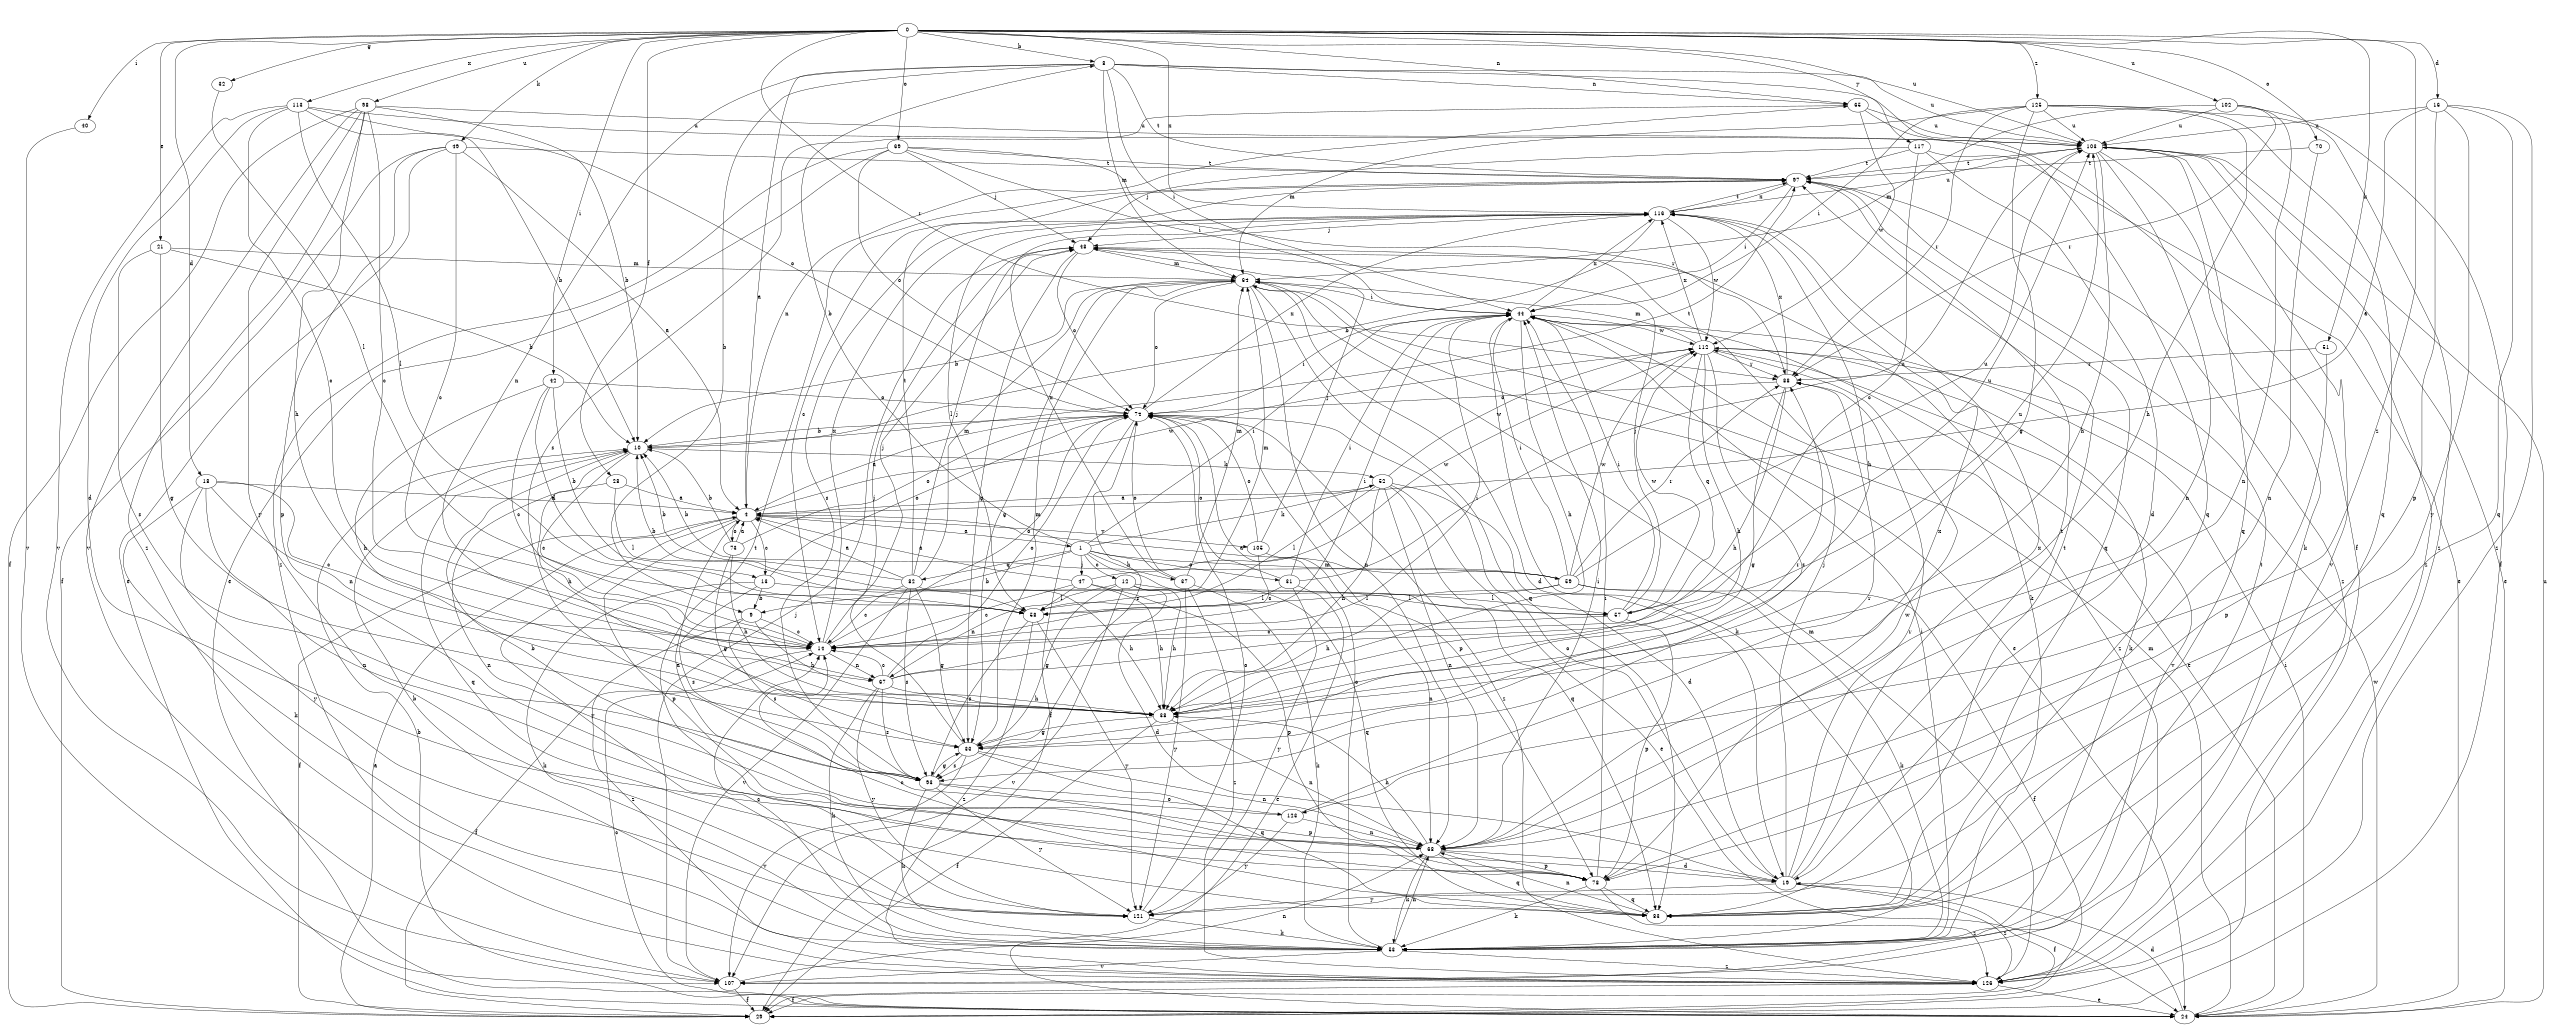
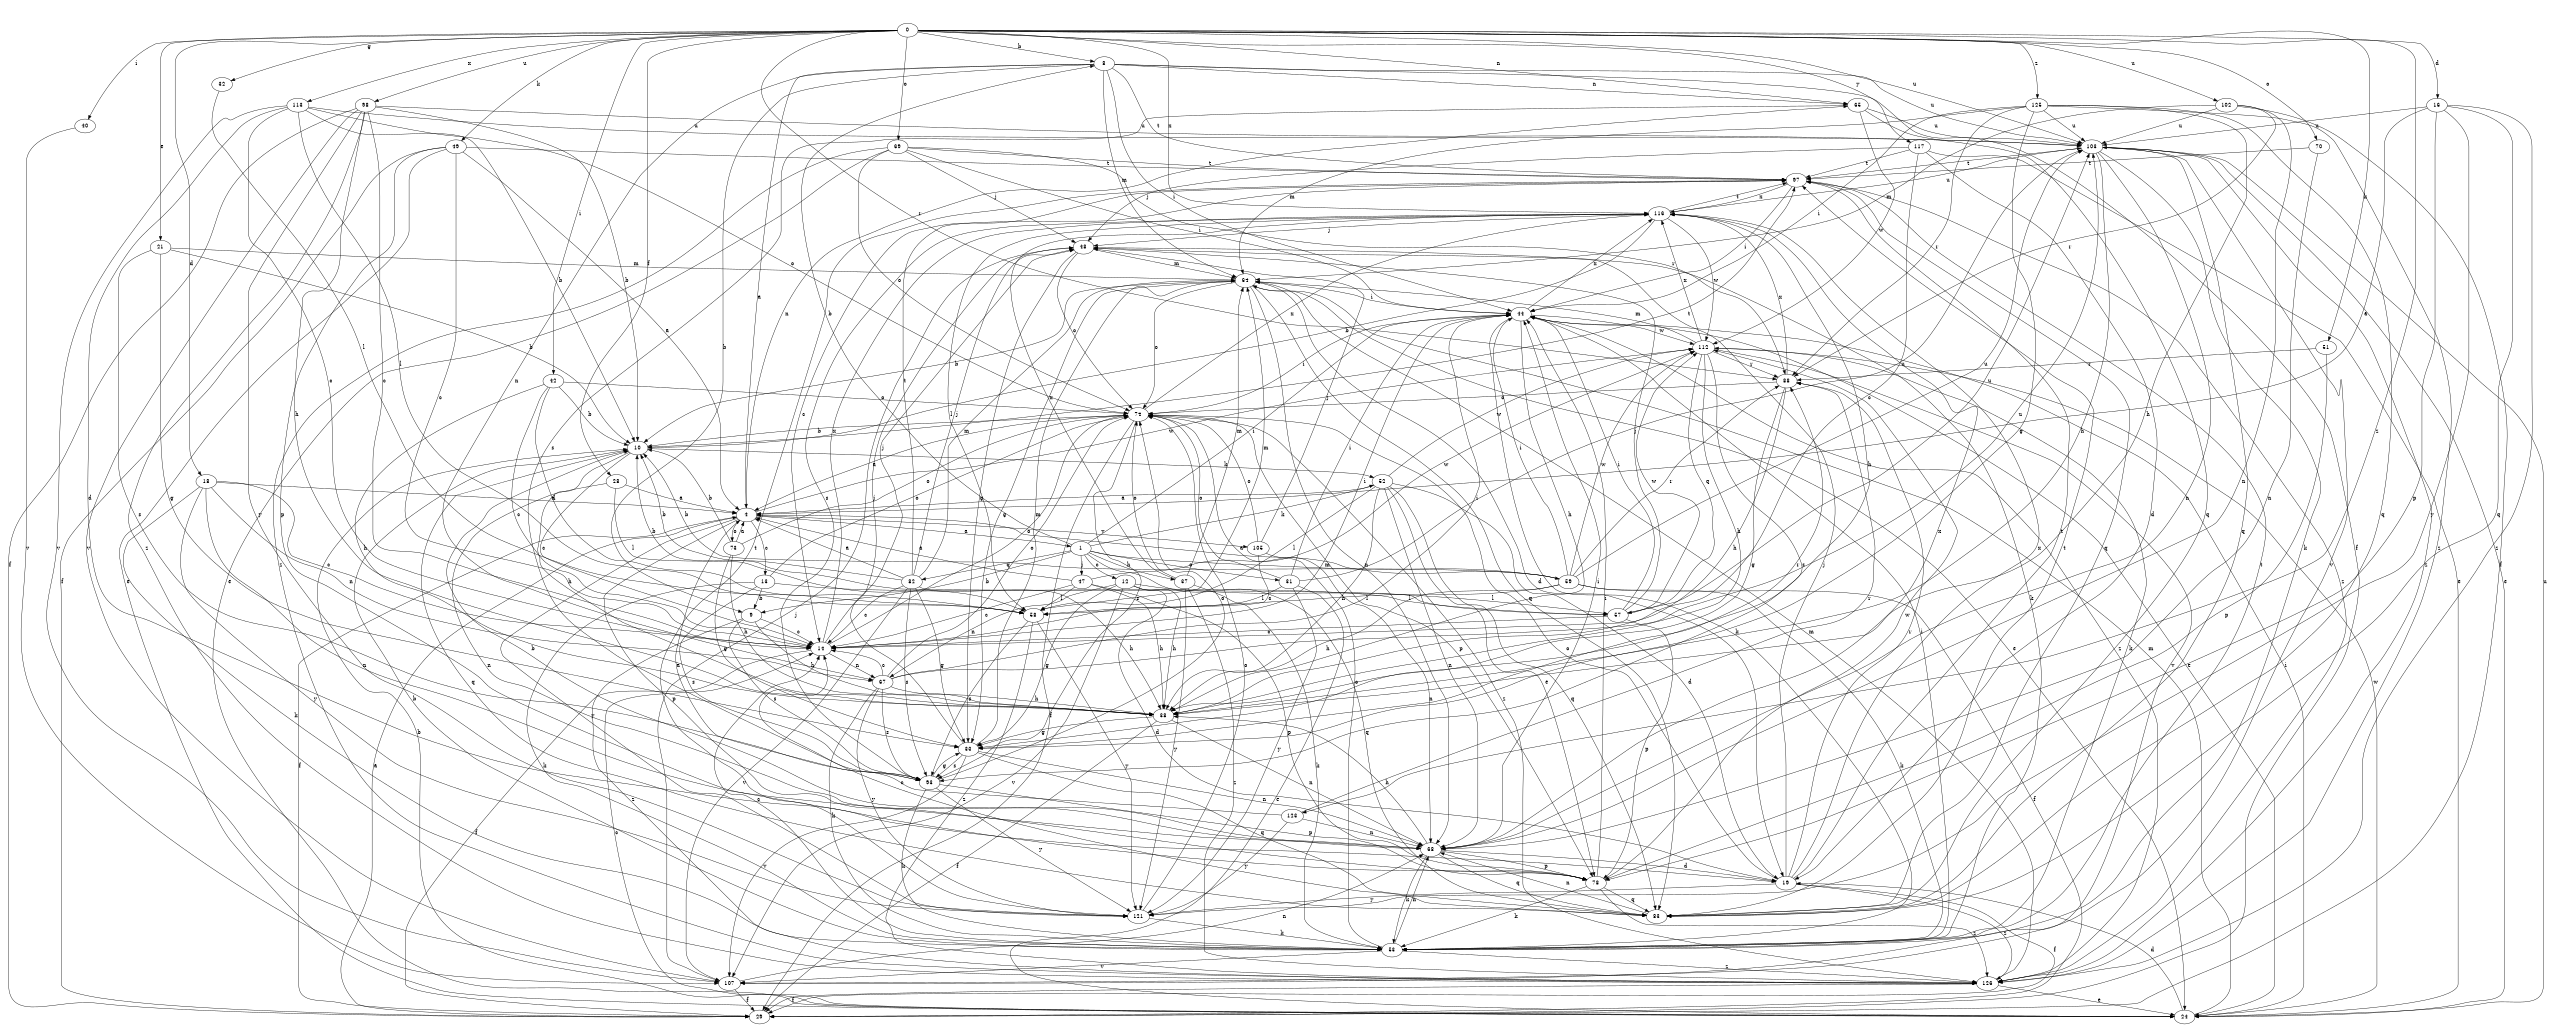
(596, 531) -> (588, 421)
(1109, 796) -> (1195, 660)
(1706, 828) -> (1498, 668)
